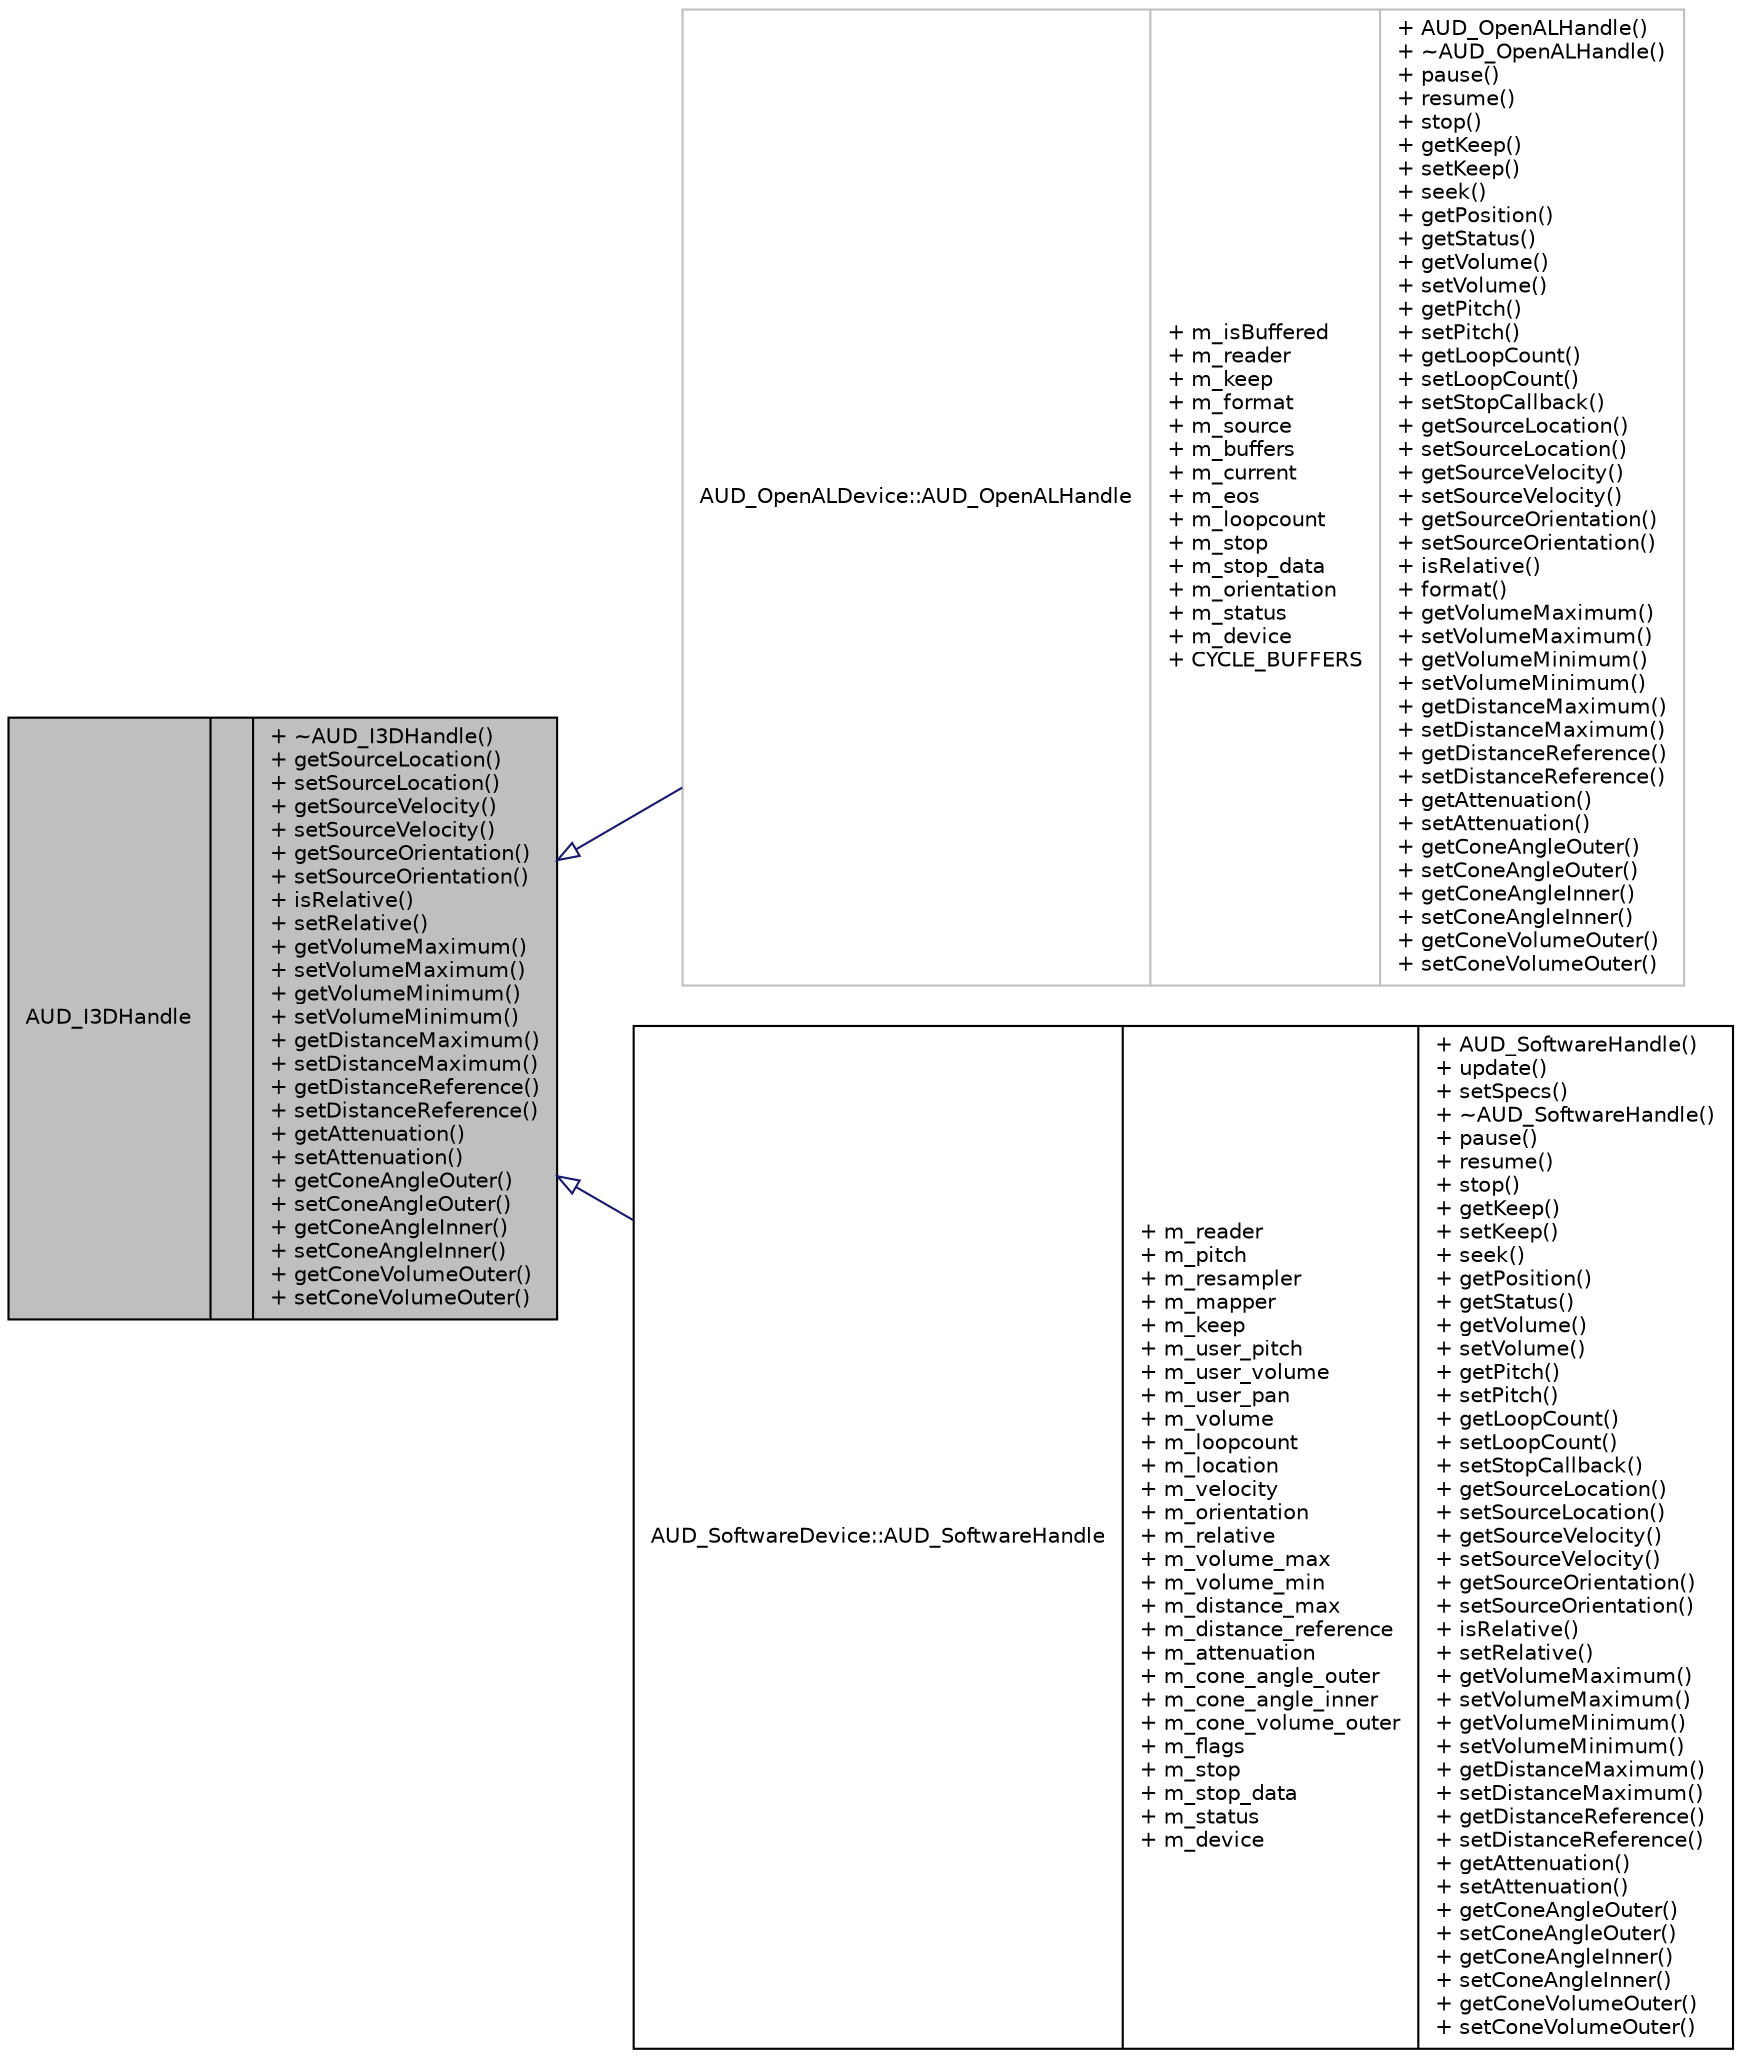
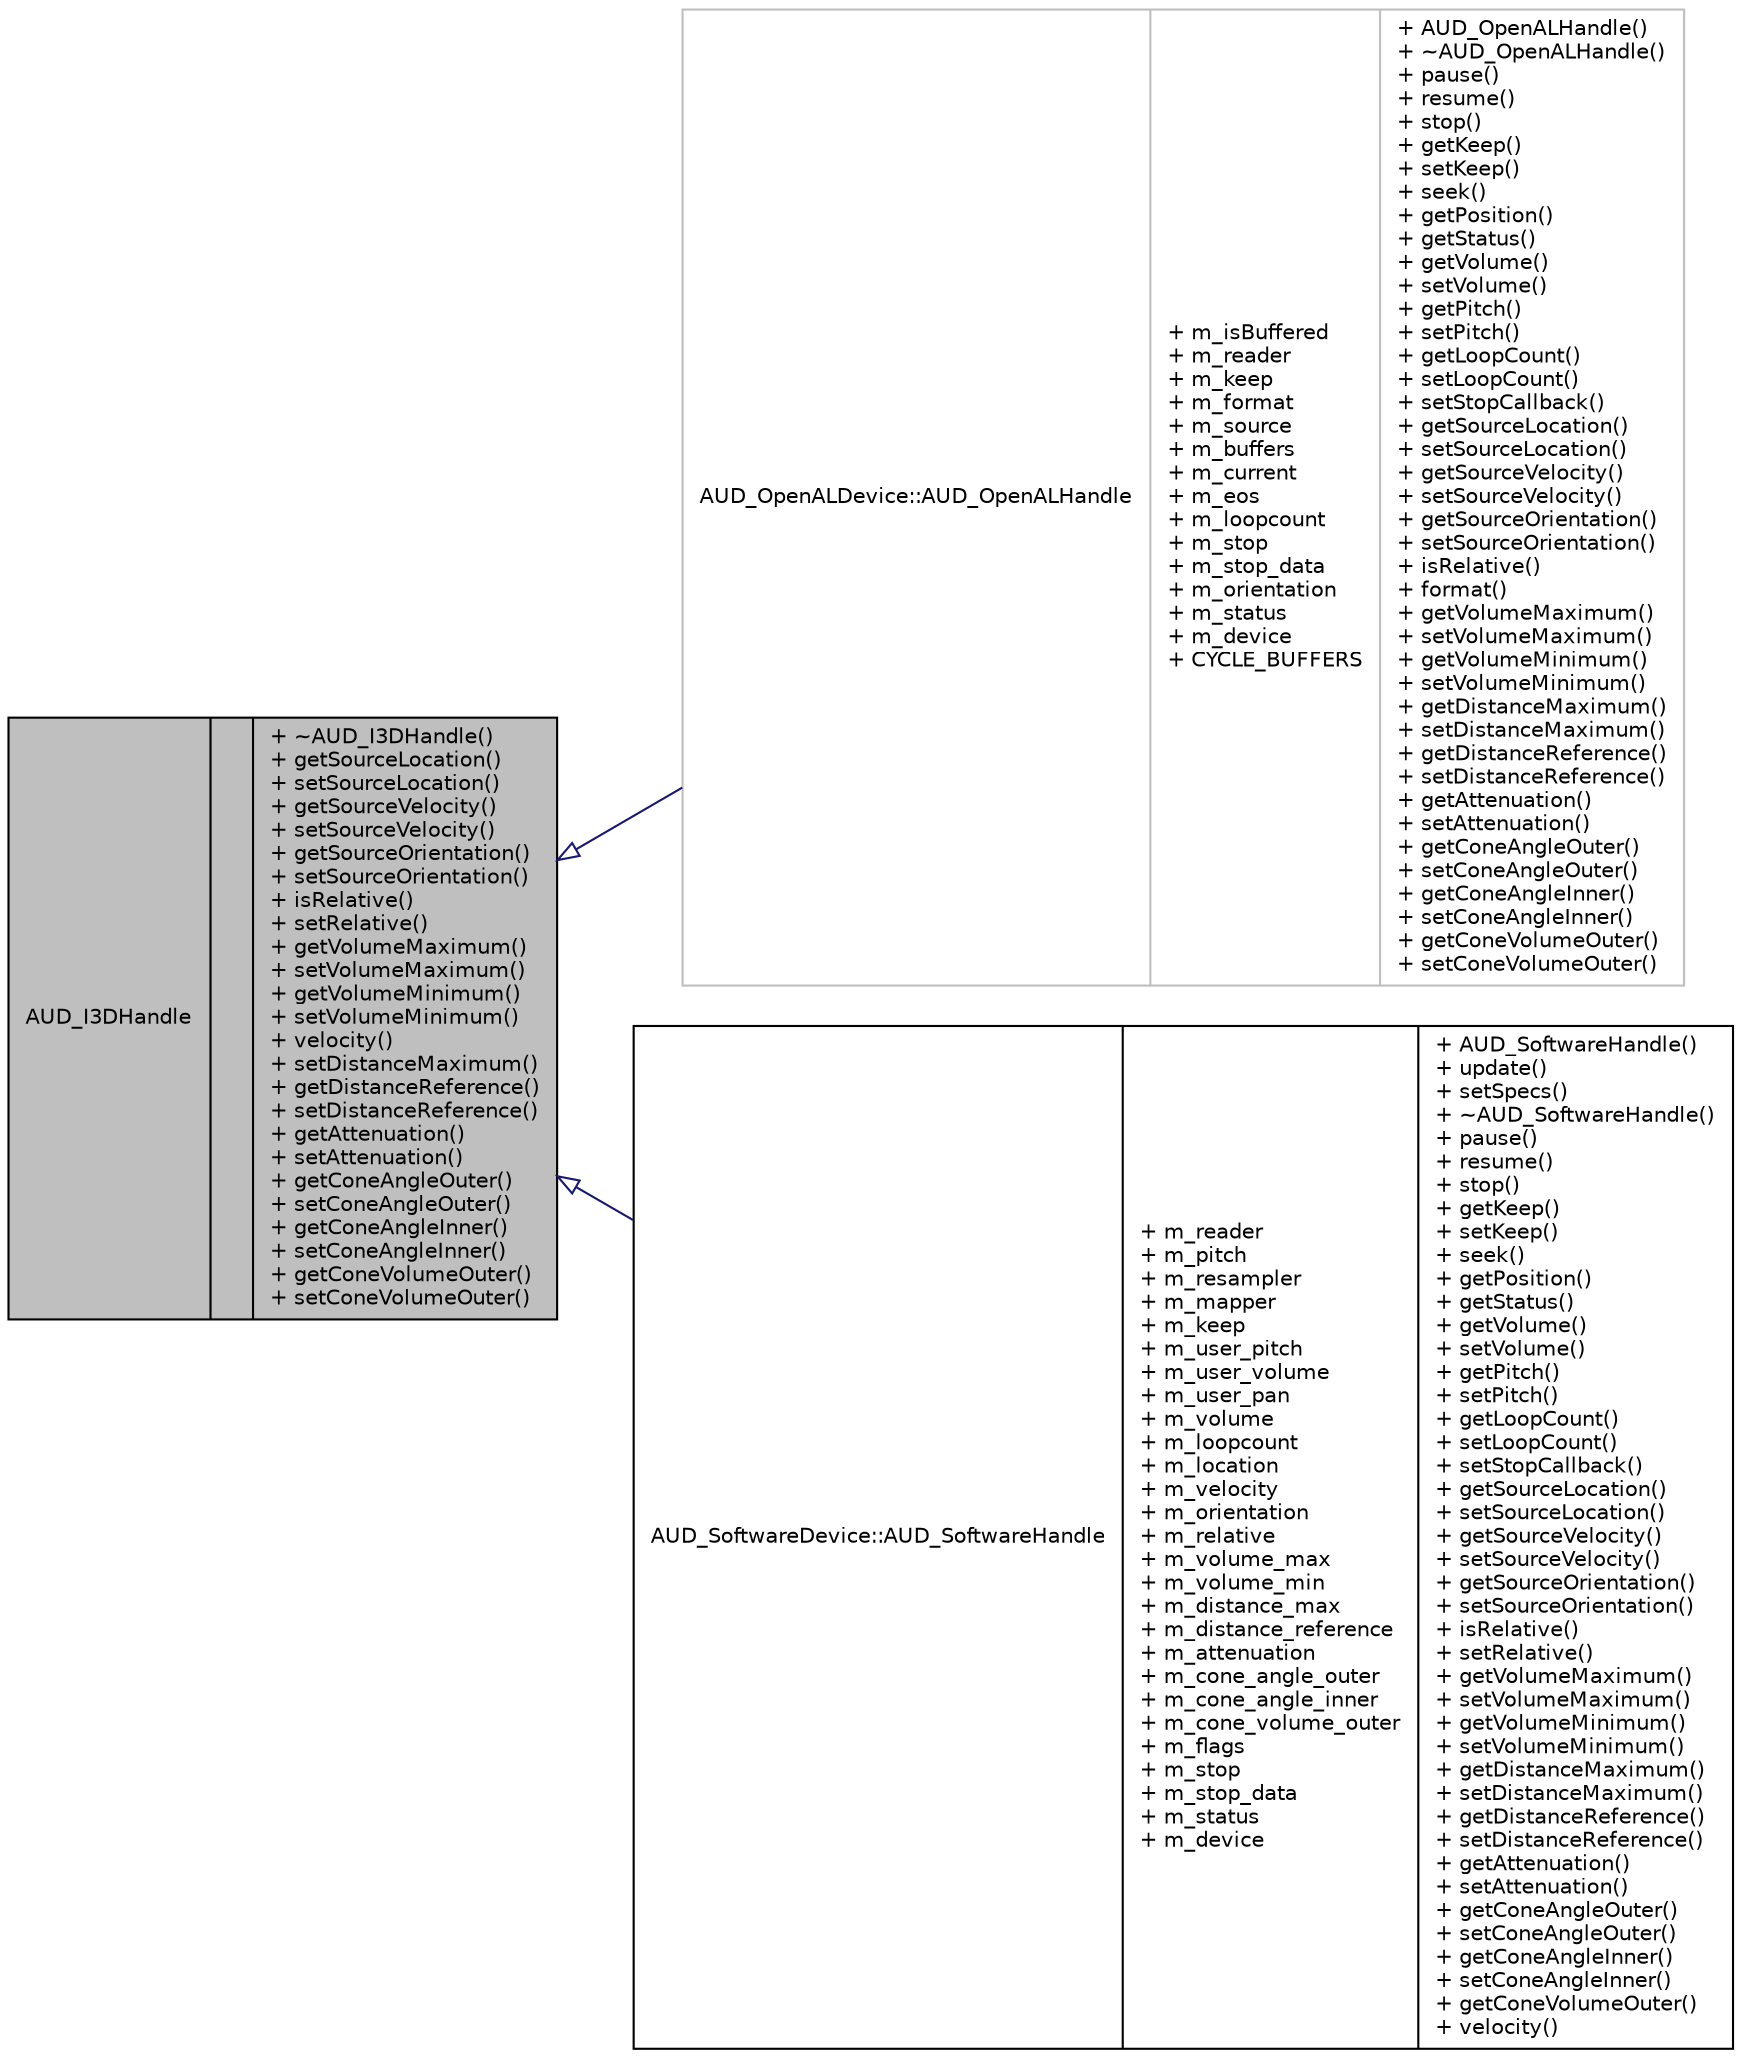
(405, 1041) -> (332, 1041)
(1566, 2028) -> (1497, 2028)
